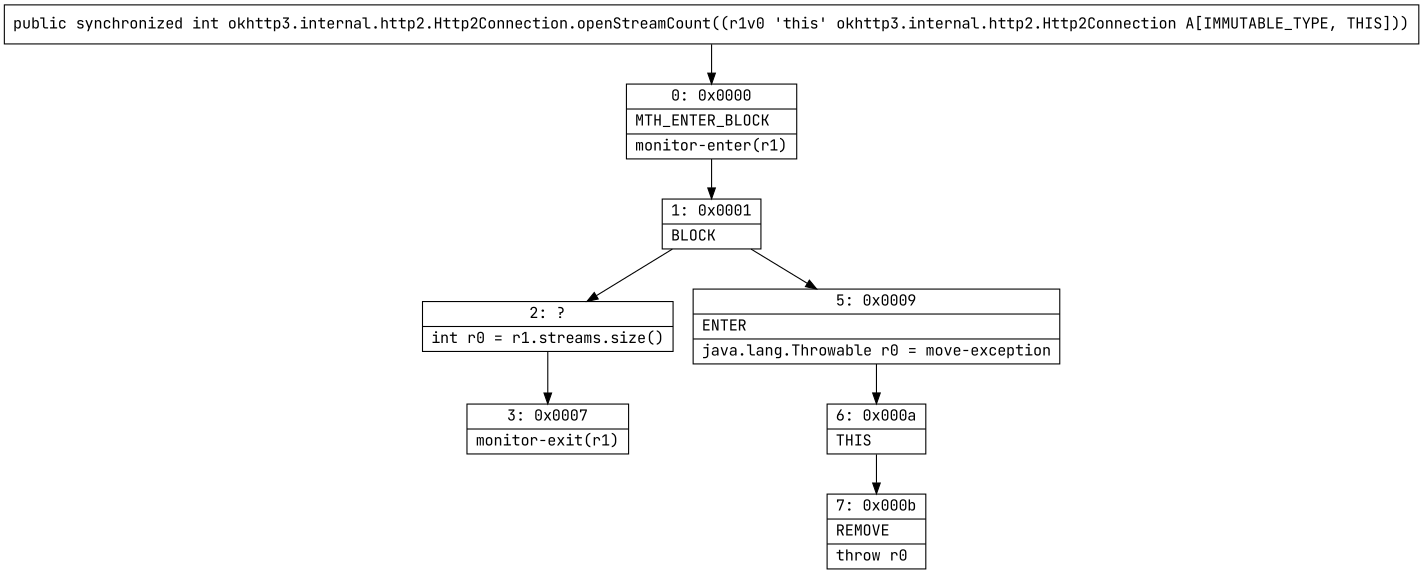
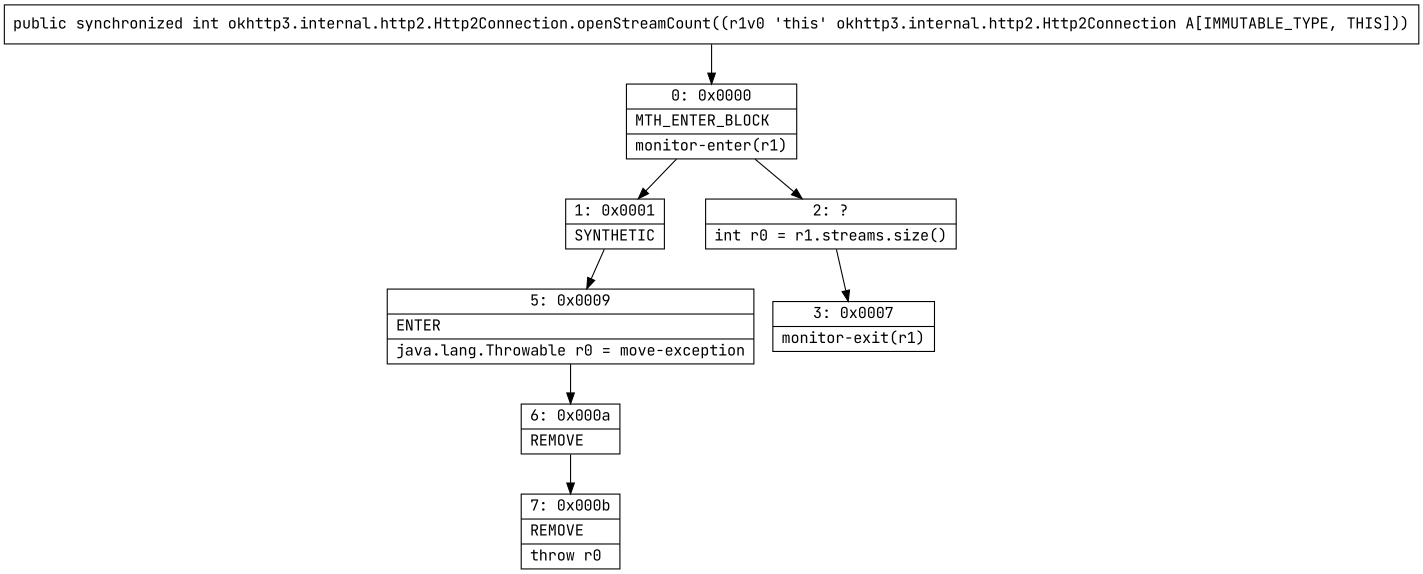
(694, 236) -> (615, 236)
(634, 272) -> (774, 175)
(854, 441) -> (557, 441)
